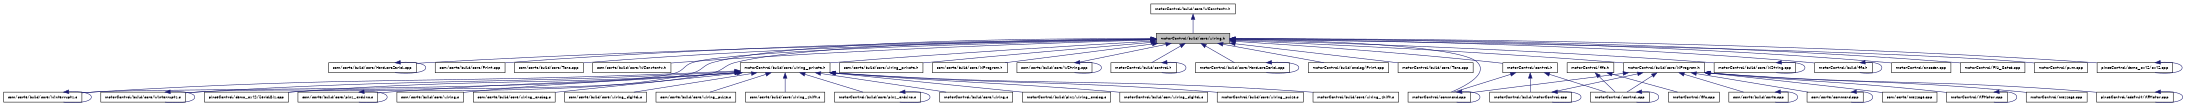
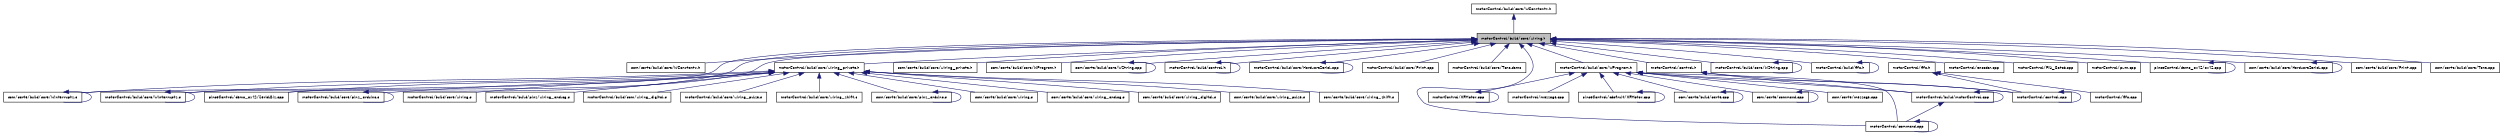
(1348, 68) -> (1400, 68)
(1436, 68) -> (1487, 68)
(1482, 83) -> (1923, 113)
